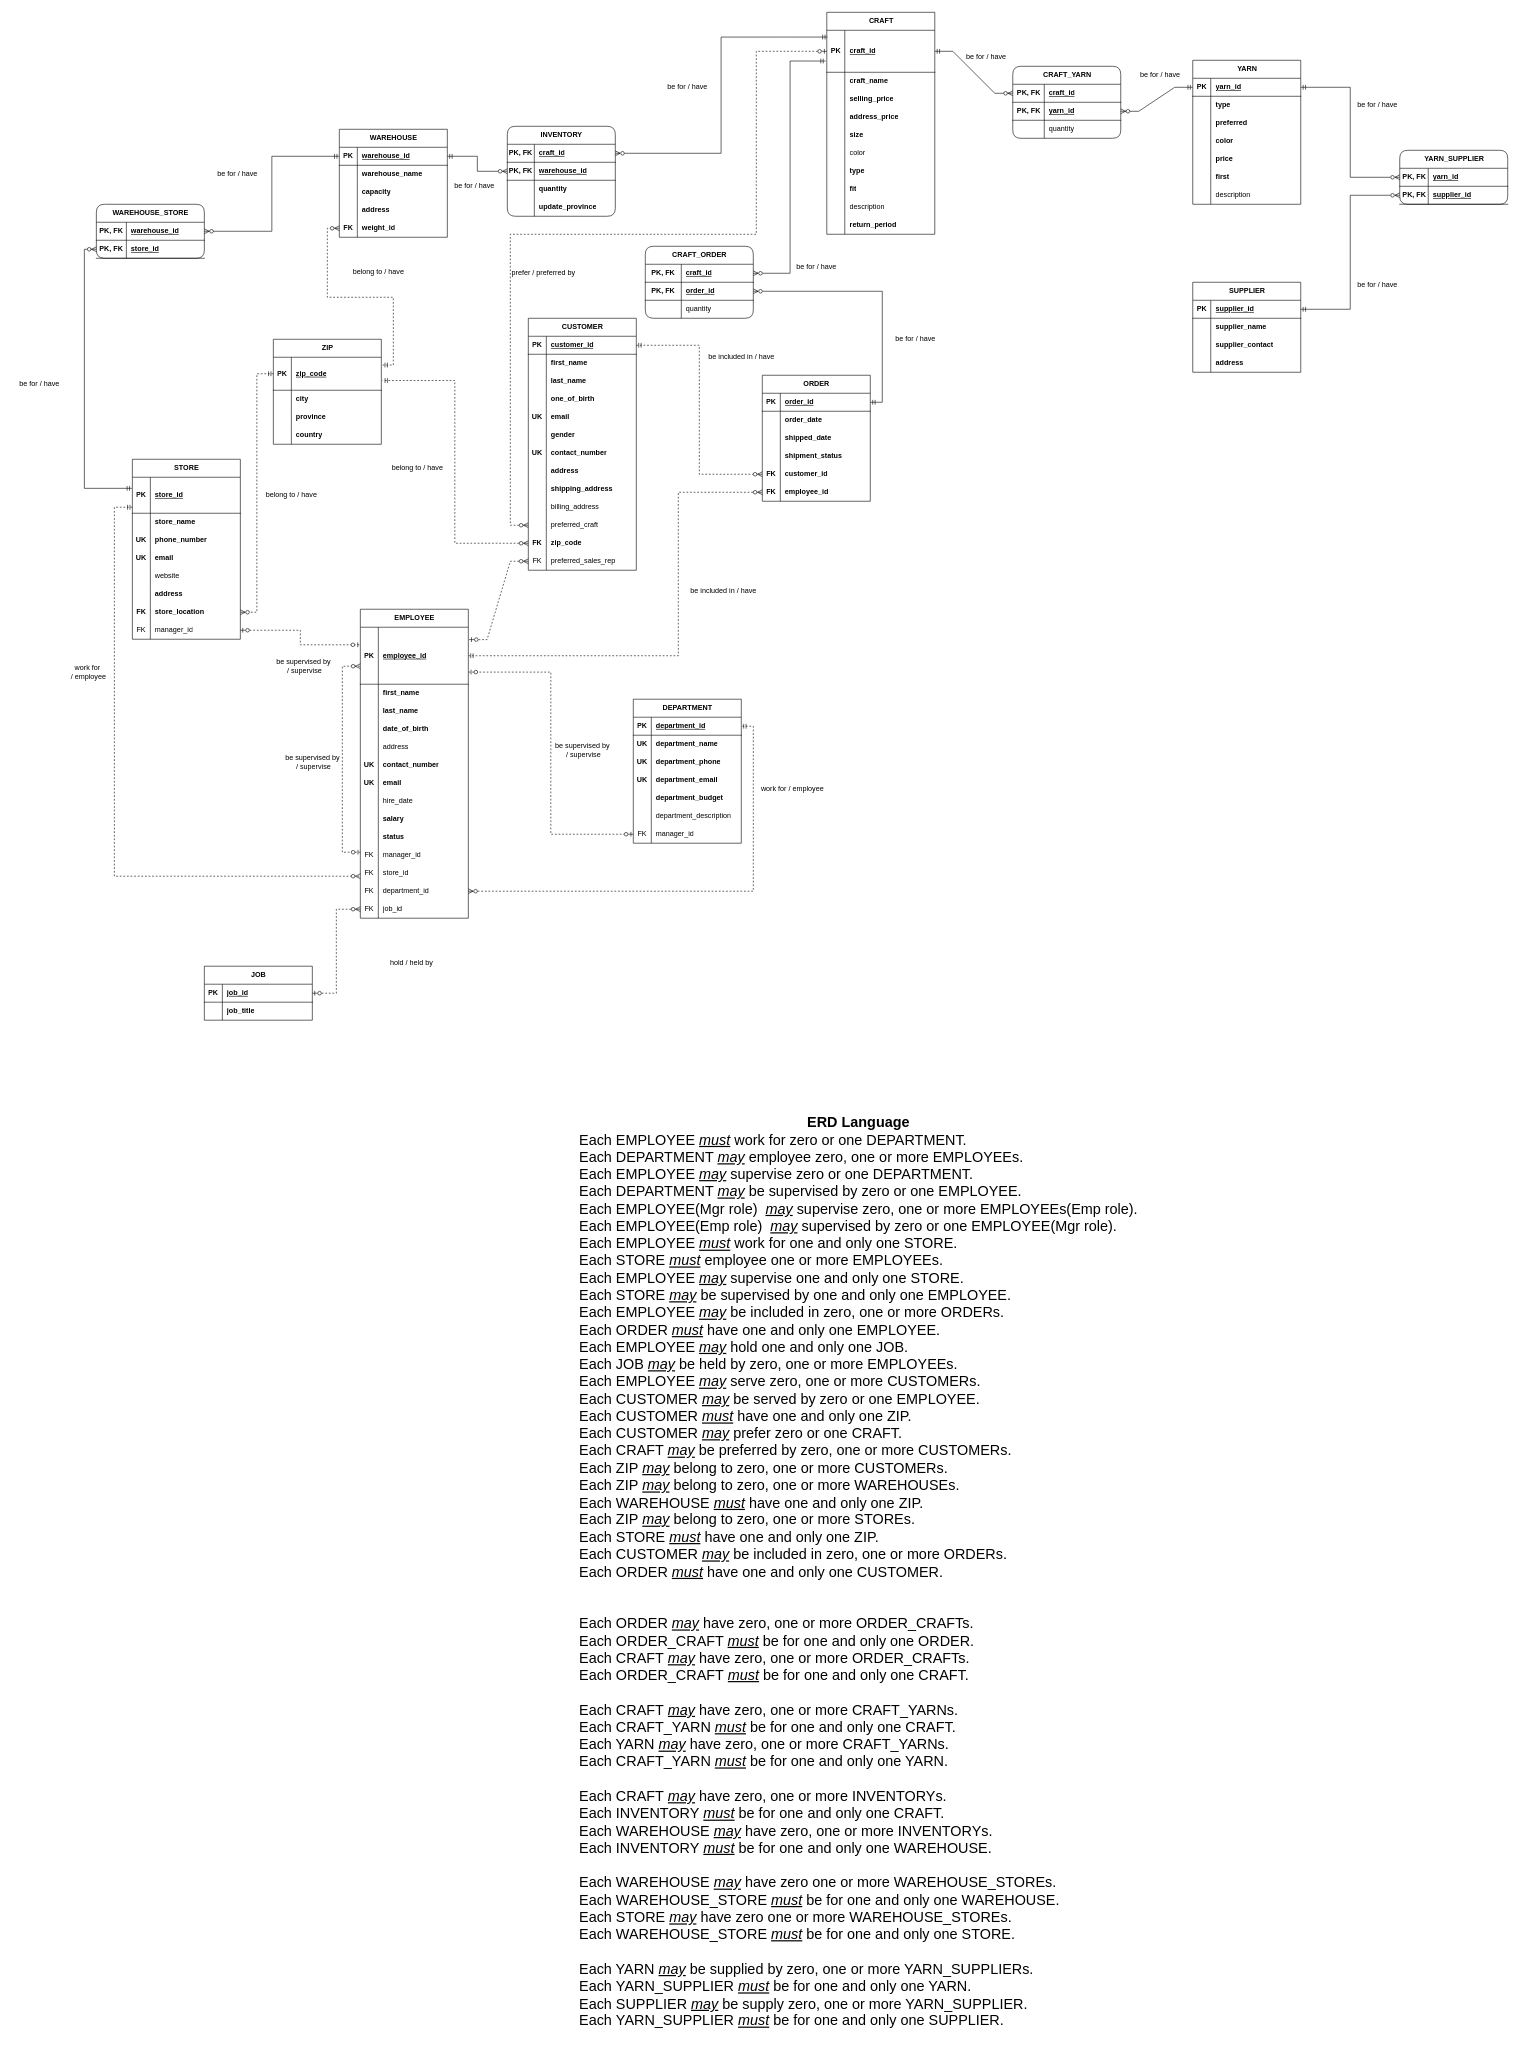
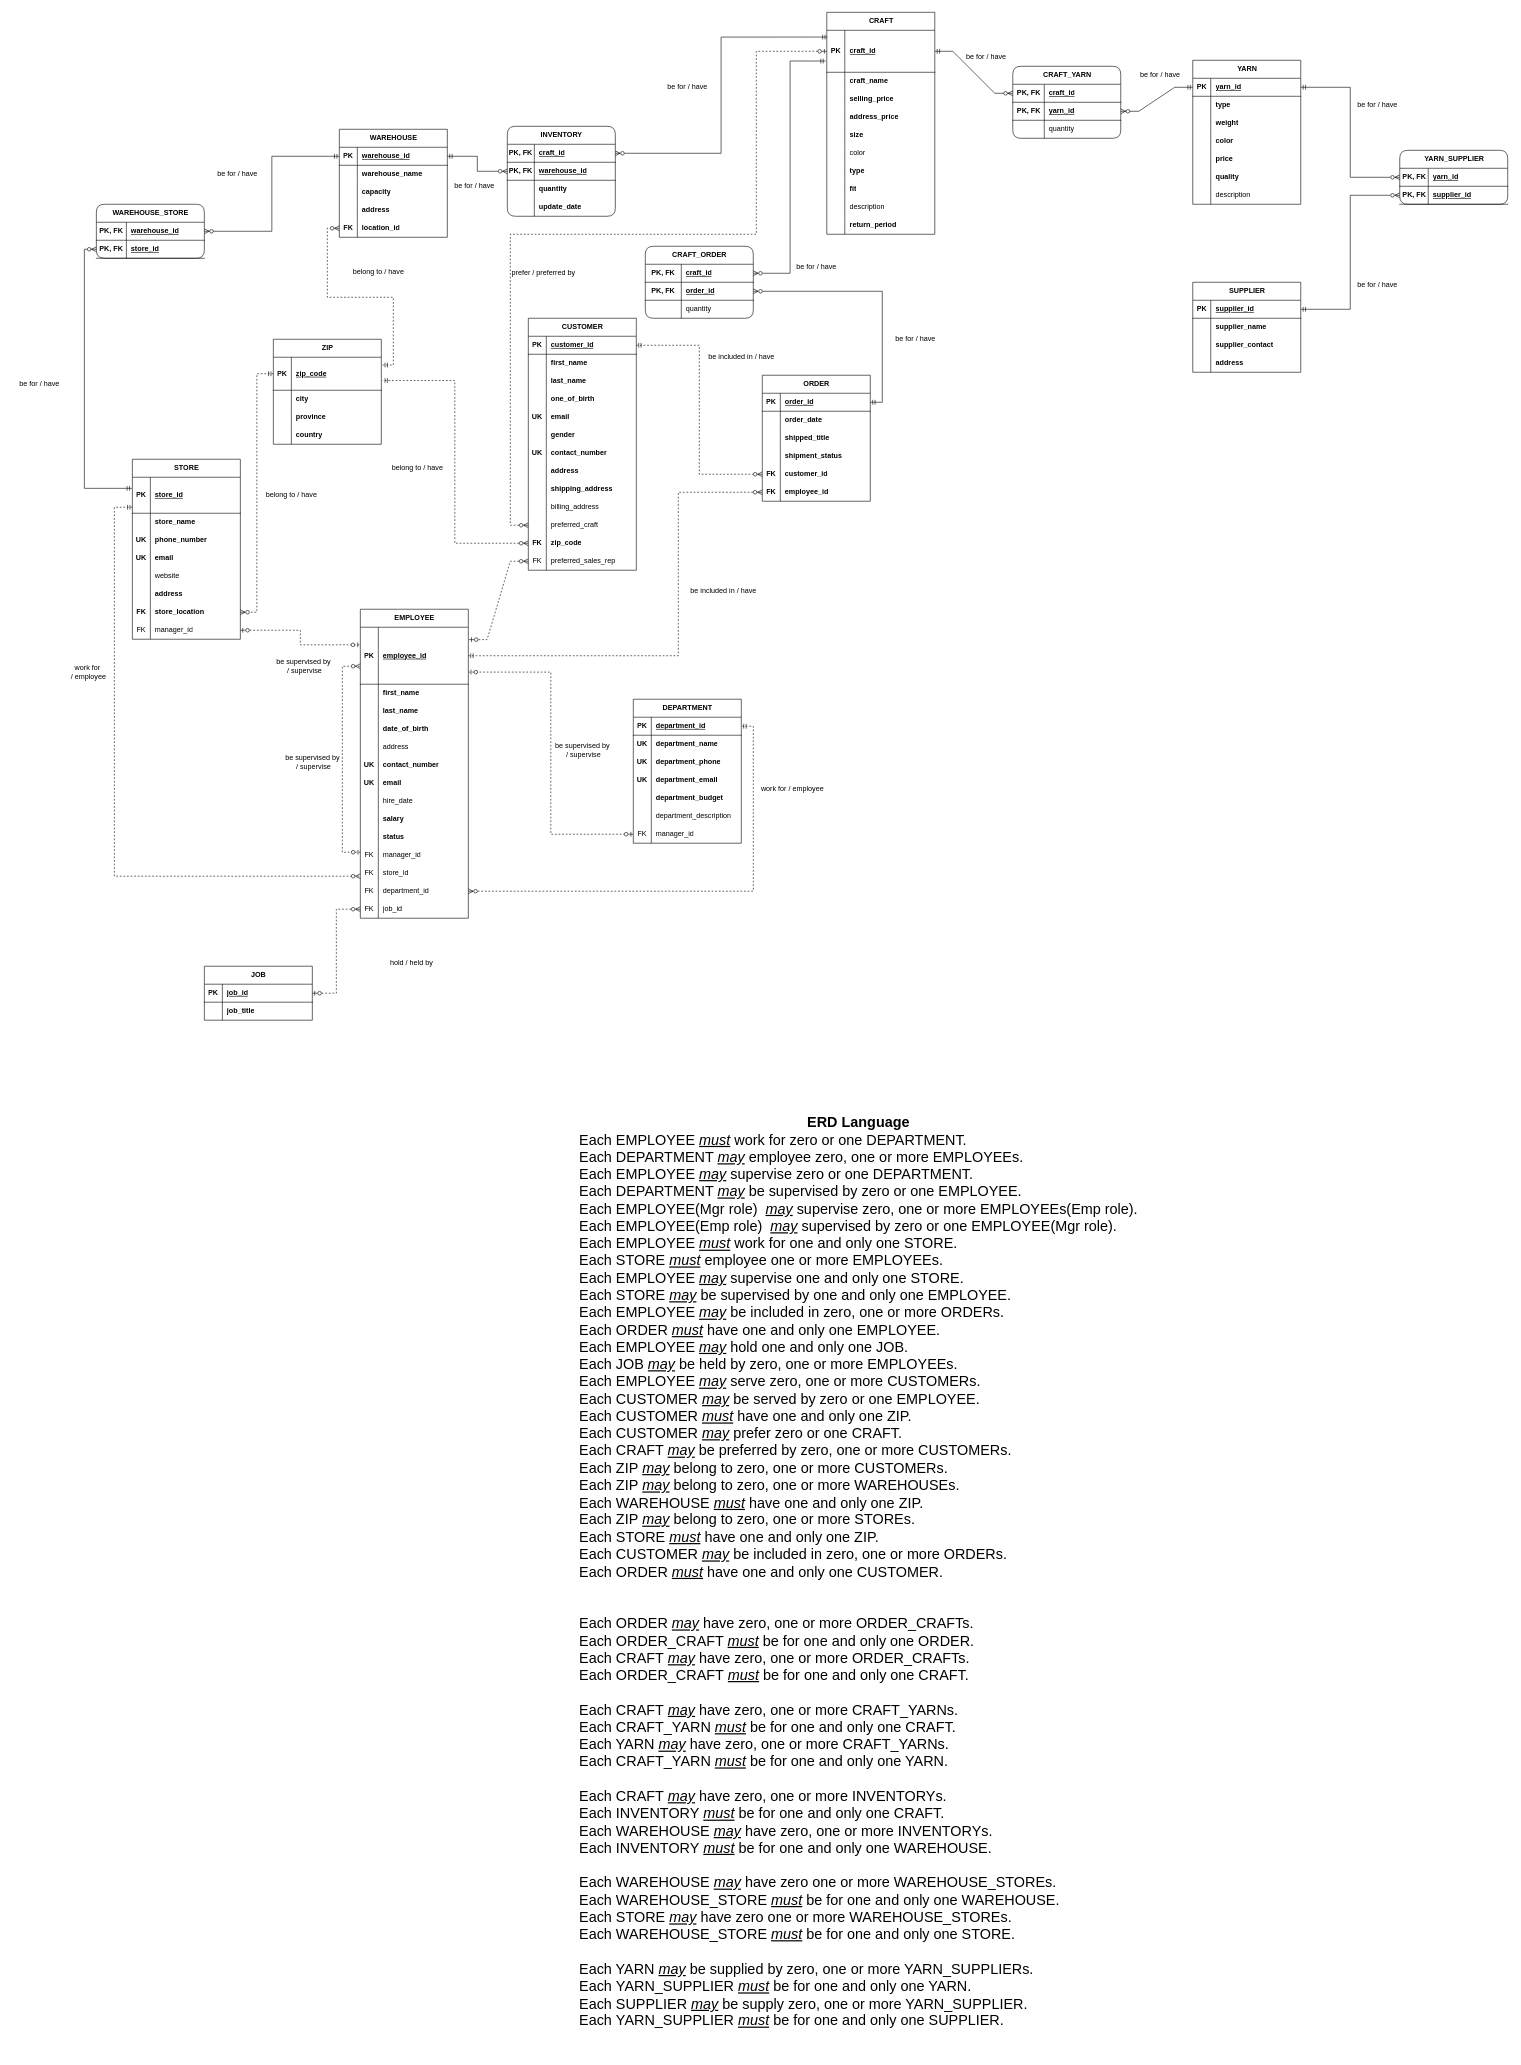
(1234, 123) -> (1227, 123)
(1225, 177) -> (1228, 177)
(568, 207) -> (561, 207)
(378, 228) -> (381, 228)
(808, 438) -> (809, 438)
